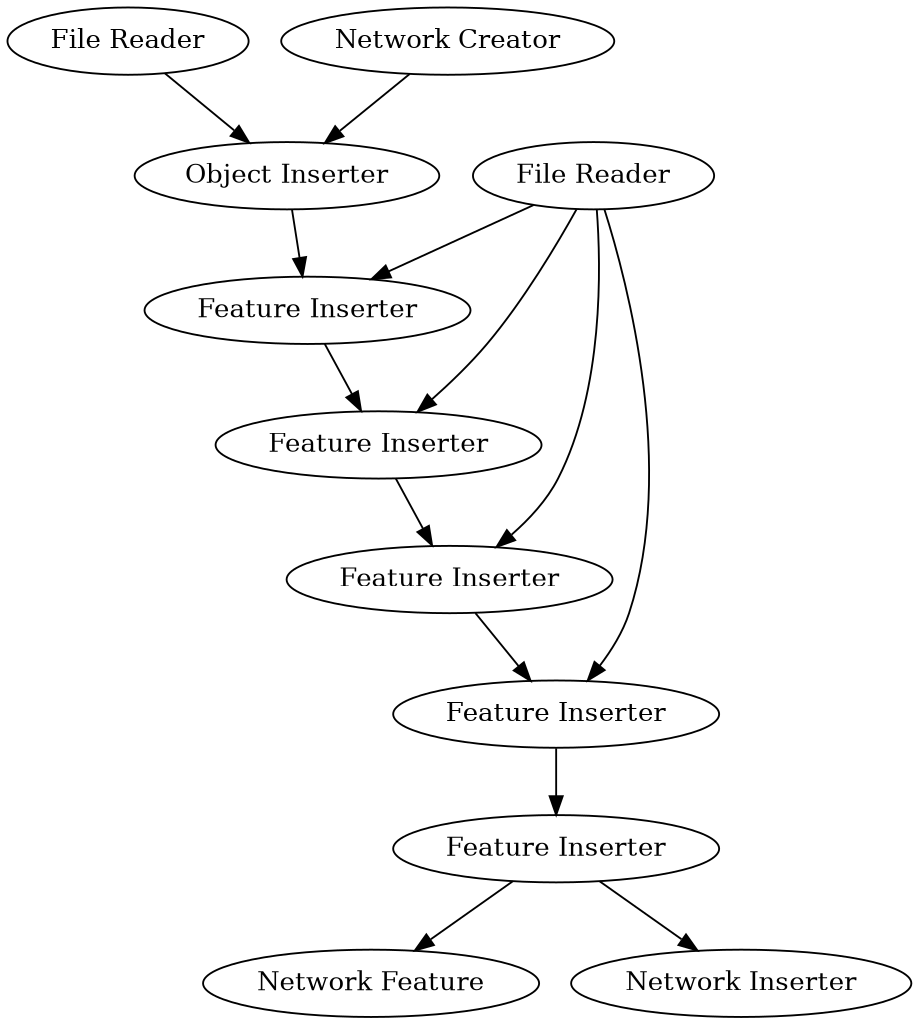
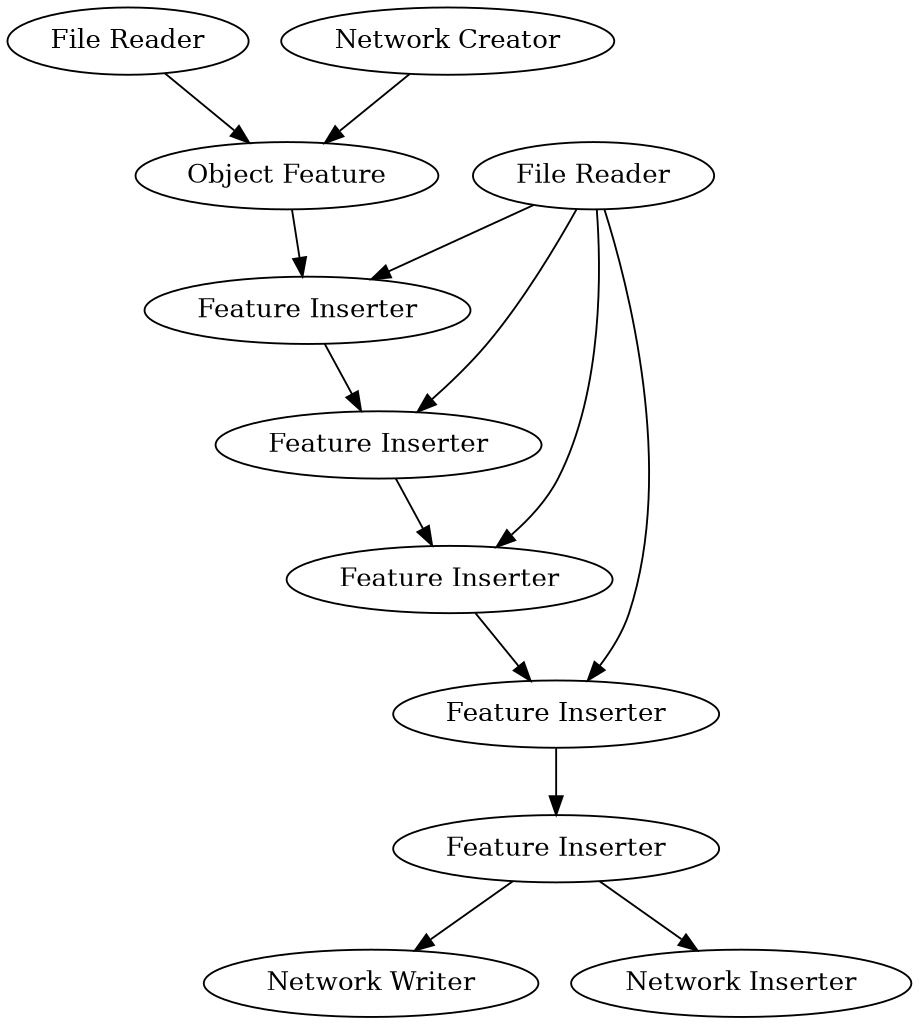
(287, 176) -> (287, 176)
(371, 983) -> (371, 983)
